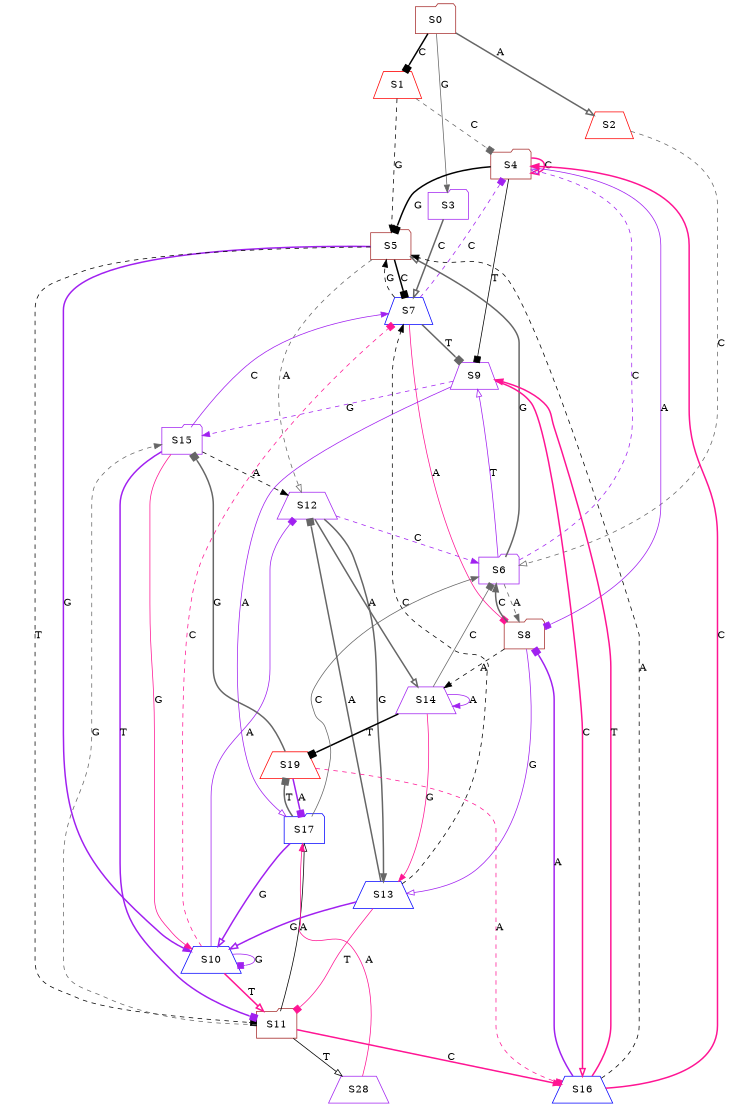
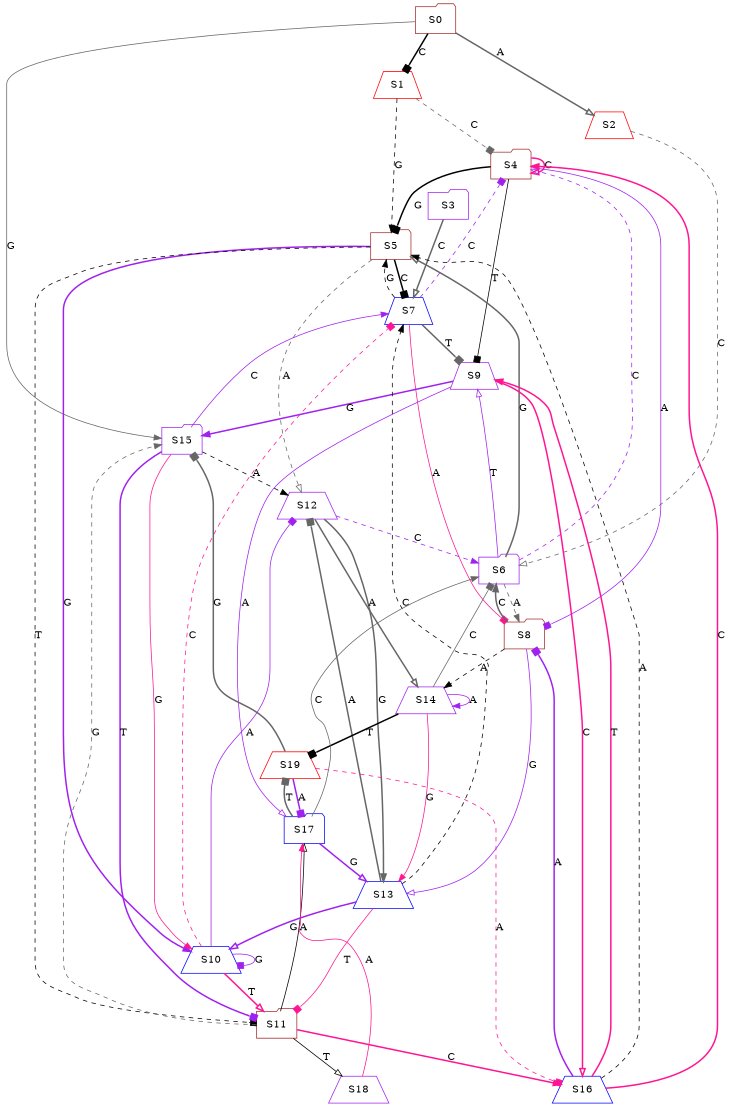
(442, 109) -> (7, 99)
(331, 408) -> (331, 408)
(253, 890) -> (340, 860)
(359, 1090) -> (359, 1090)
